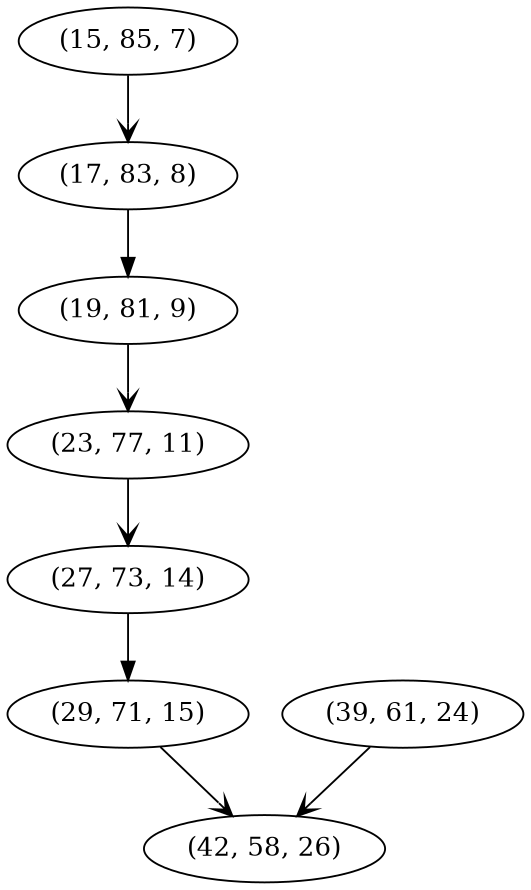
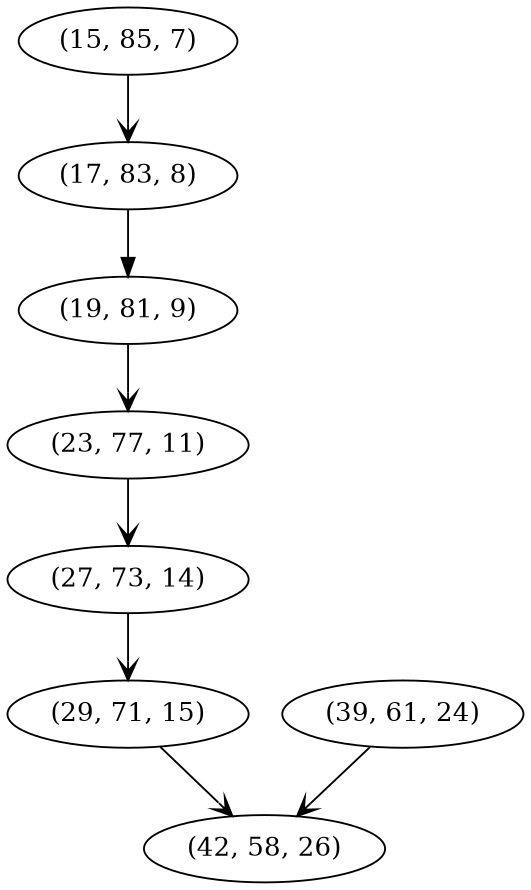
(128, 638) -> (128, 638)
